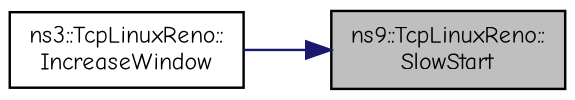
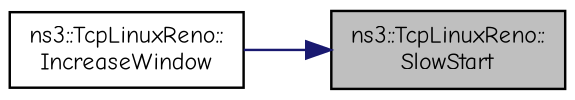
(448, 50) -> (448, 50)
